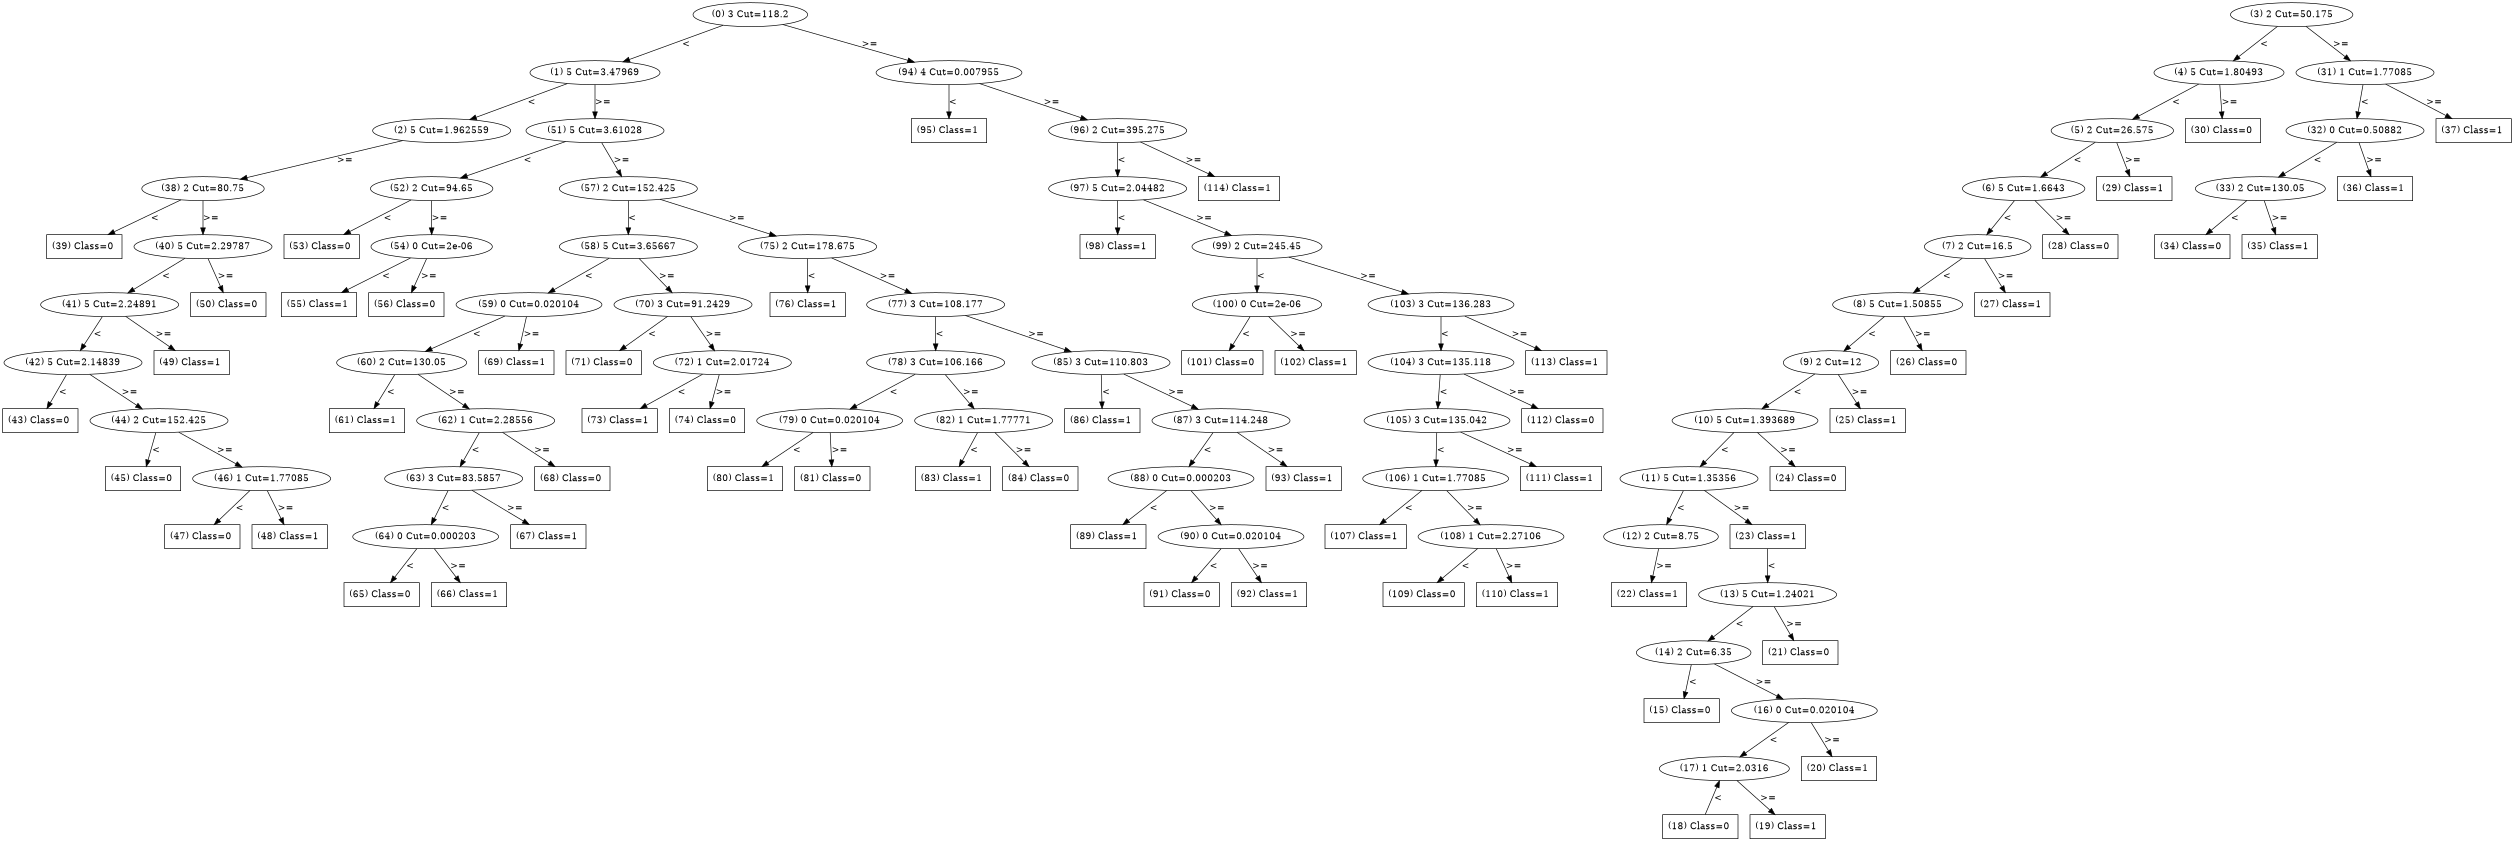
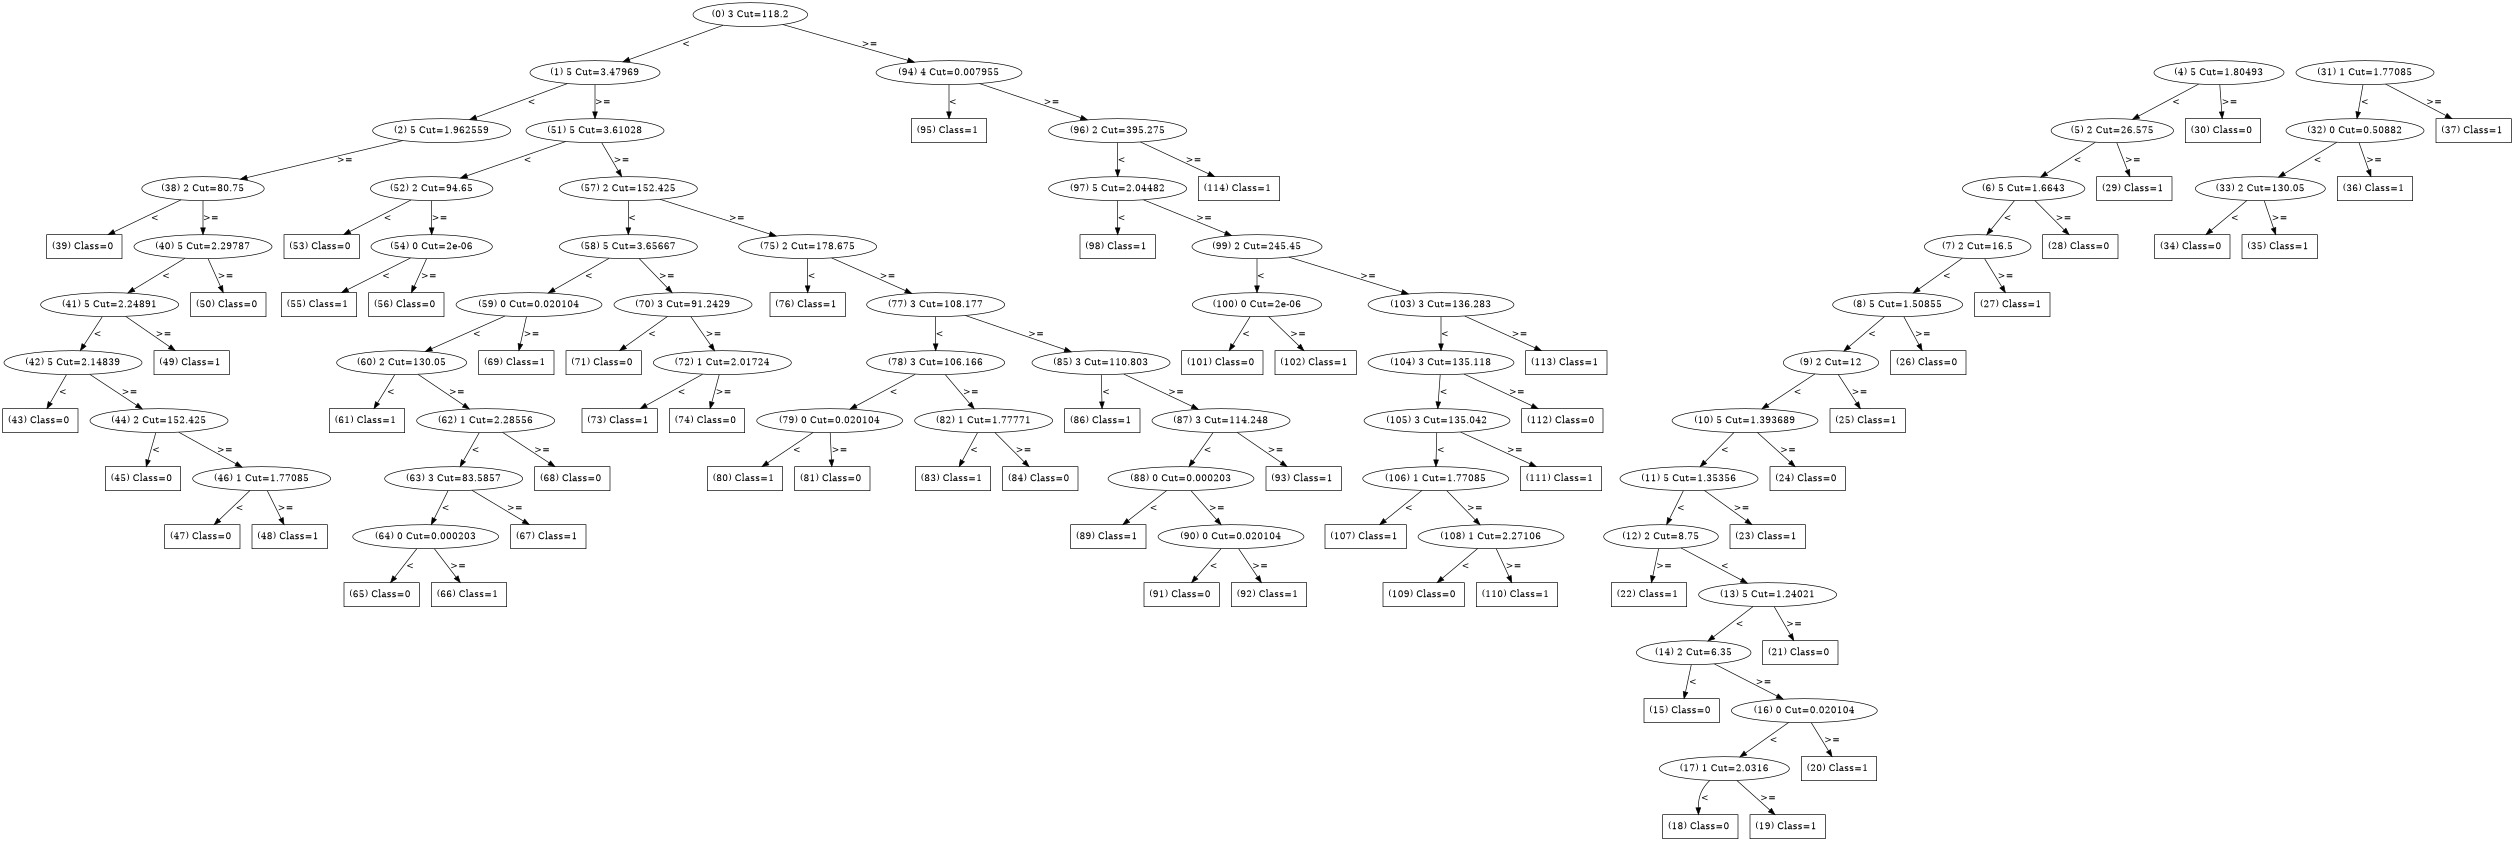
(2292, 15) -> none
(1768, 562) -> (1711, 564)
(1711, 801) -> (1701, 793)
